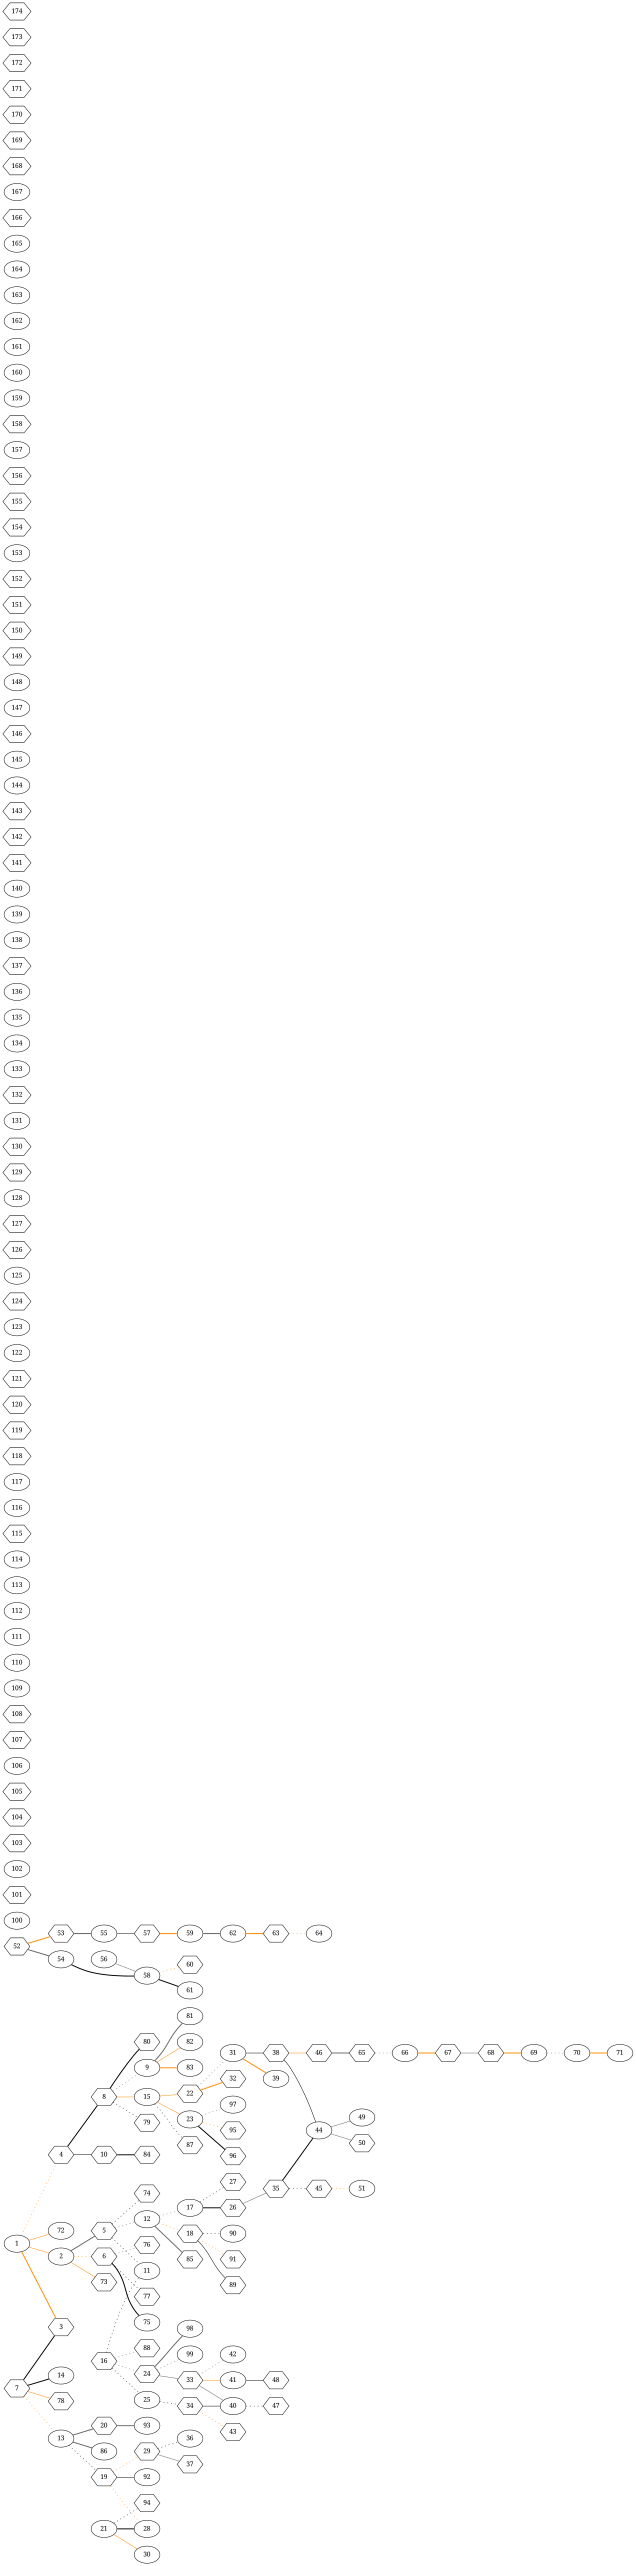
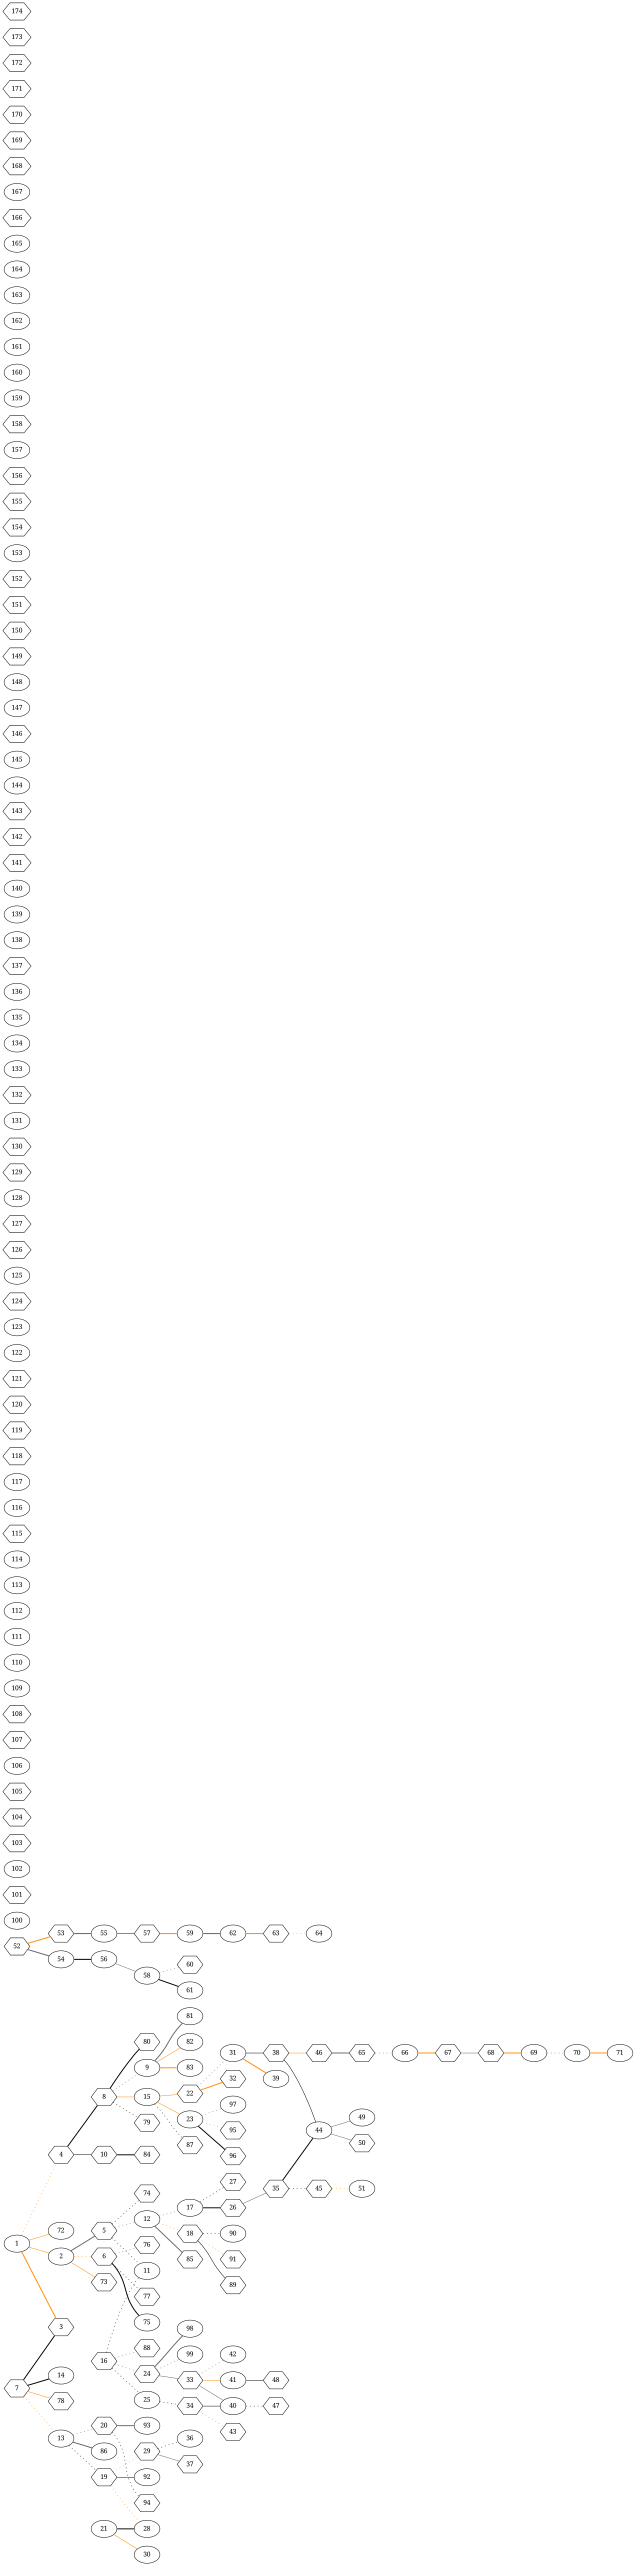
(169, 1970) -> (169, 1970)
(102, 1974) -> (83, 1959)
(83, 2432) -> (83, 2432)
(126, 2516) -> (125, 2461)
